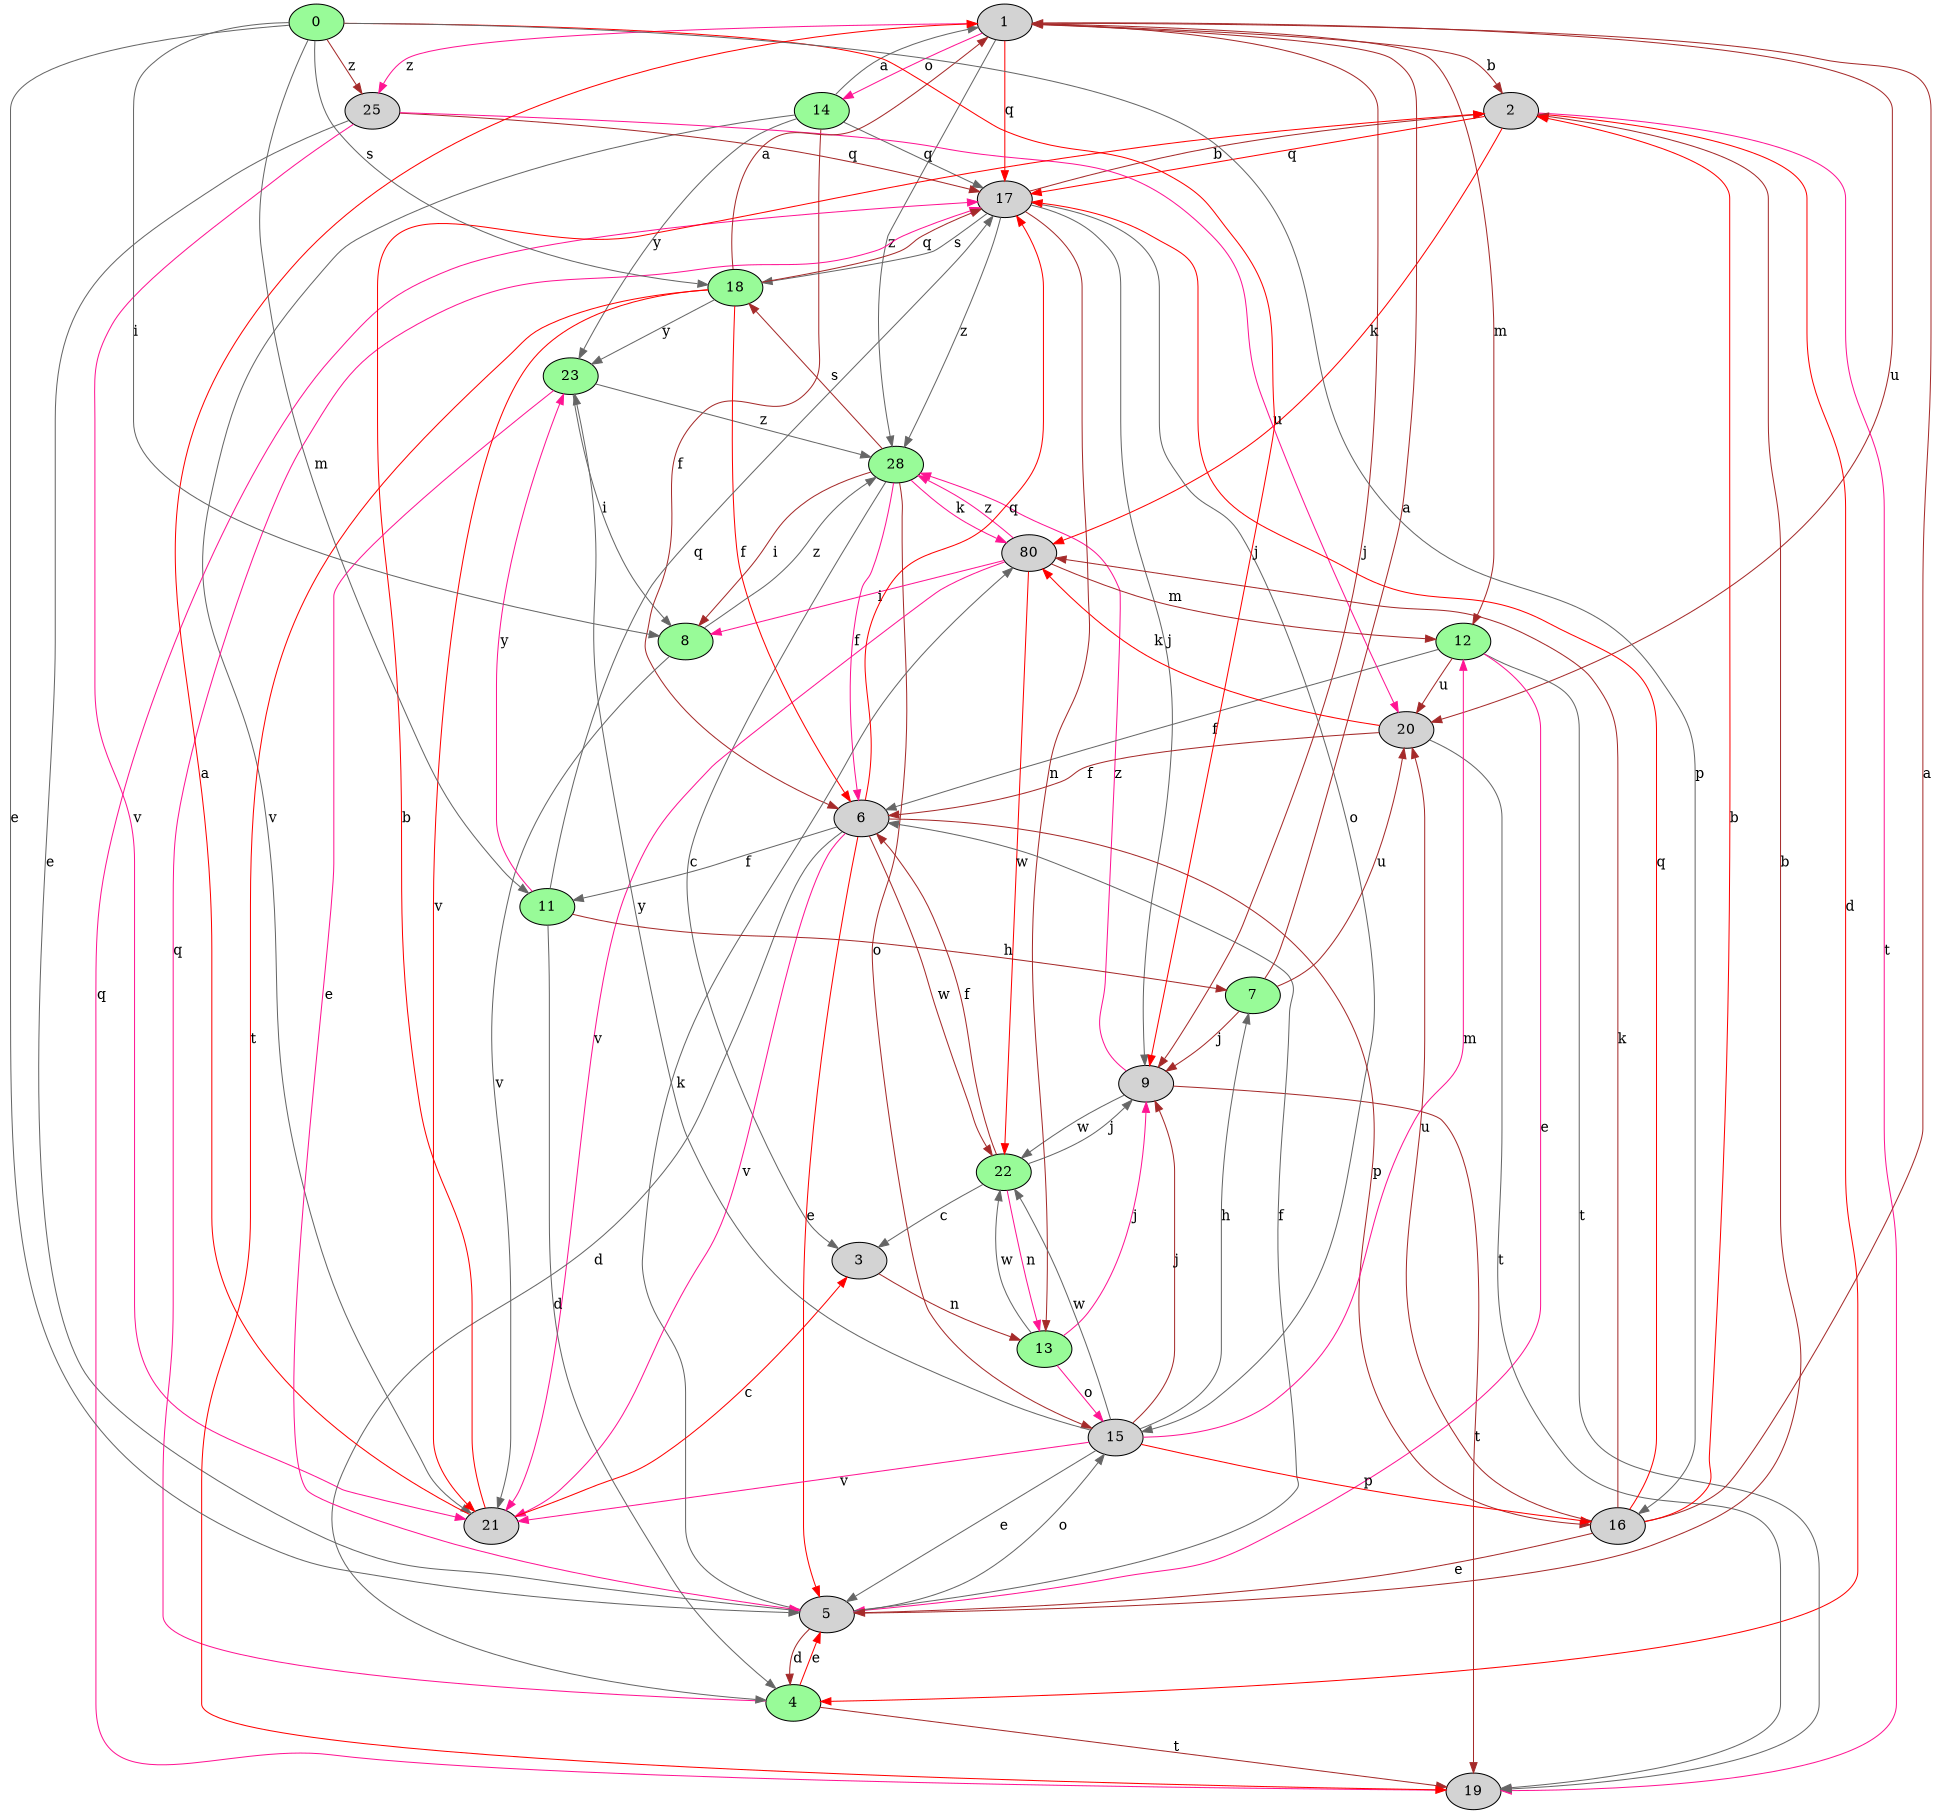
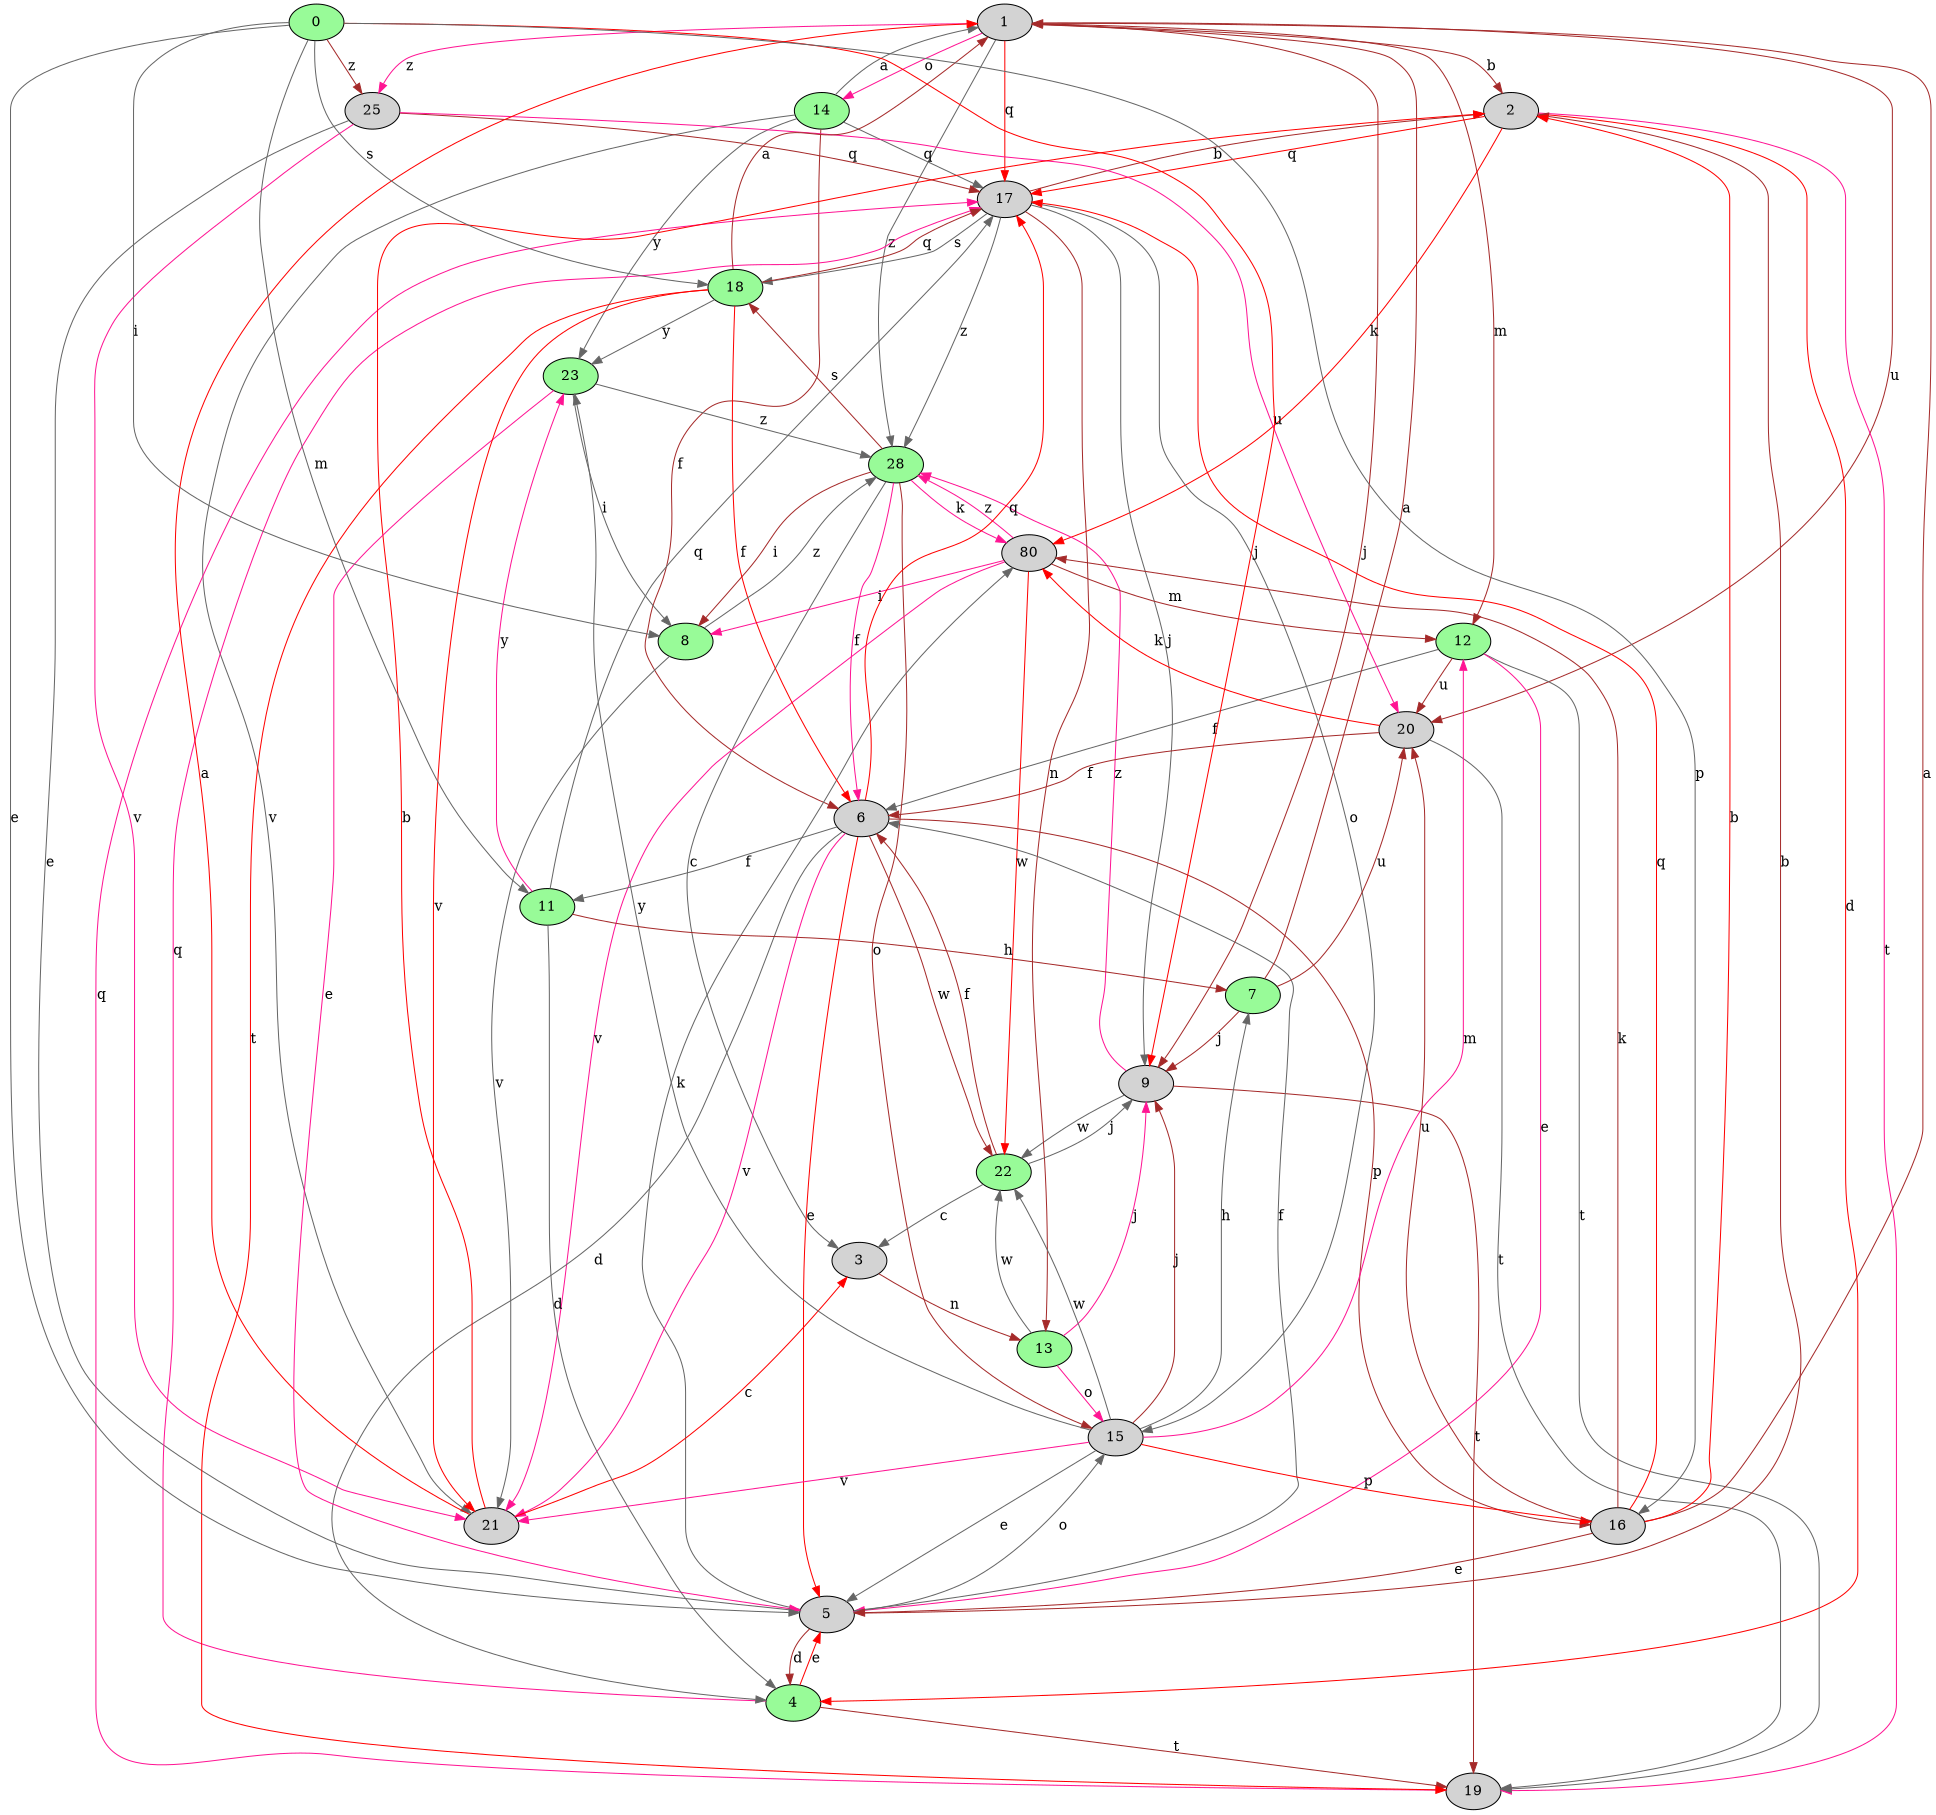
(1021, 1256) -> none
